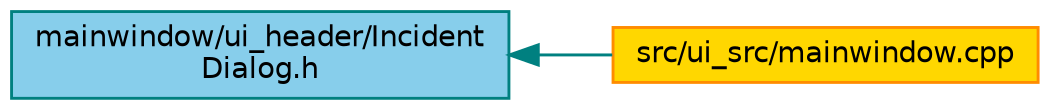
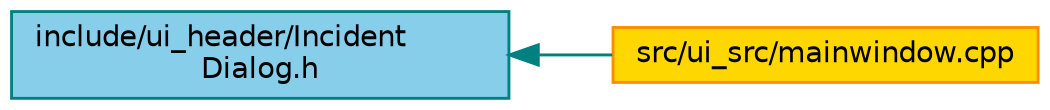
(260, 55) -> (260, 55)
